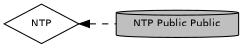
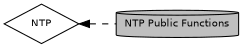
(177, 24) -> (177, 24)
